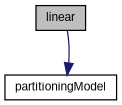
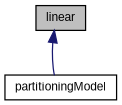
(69, 47) -> (53, 59)
